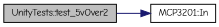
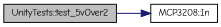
(183, 13) -> (184, 13)
